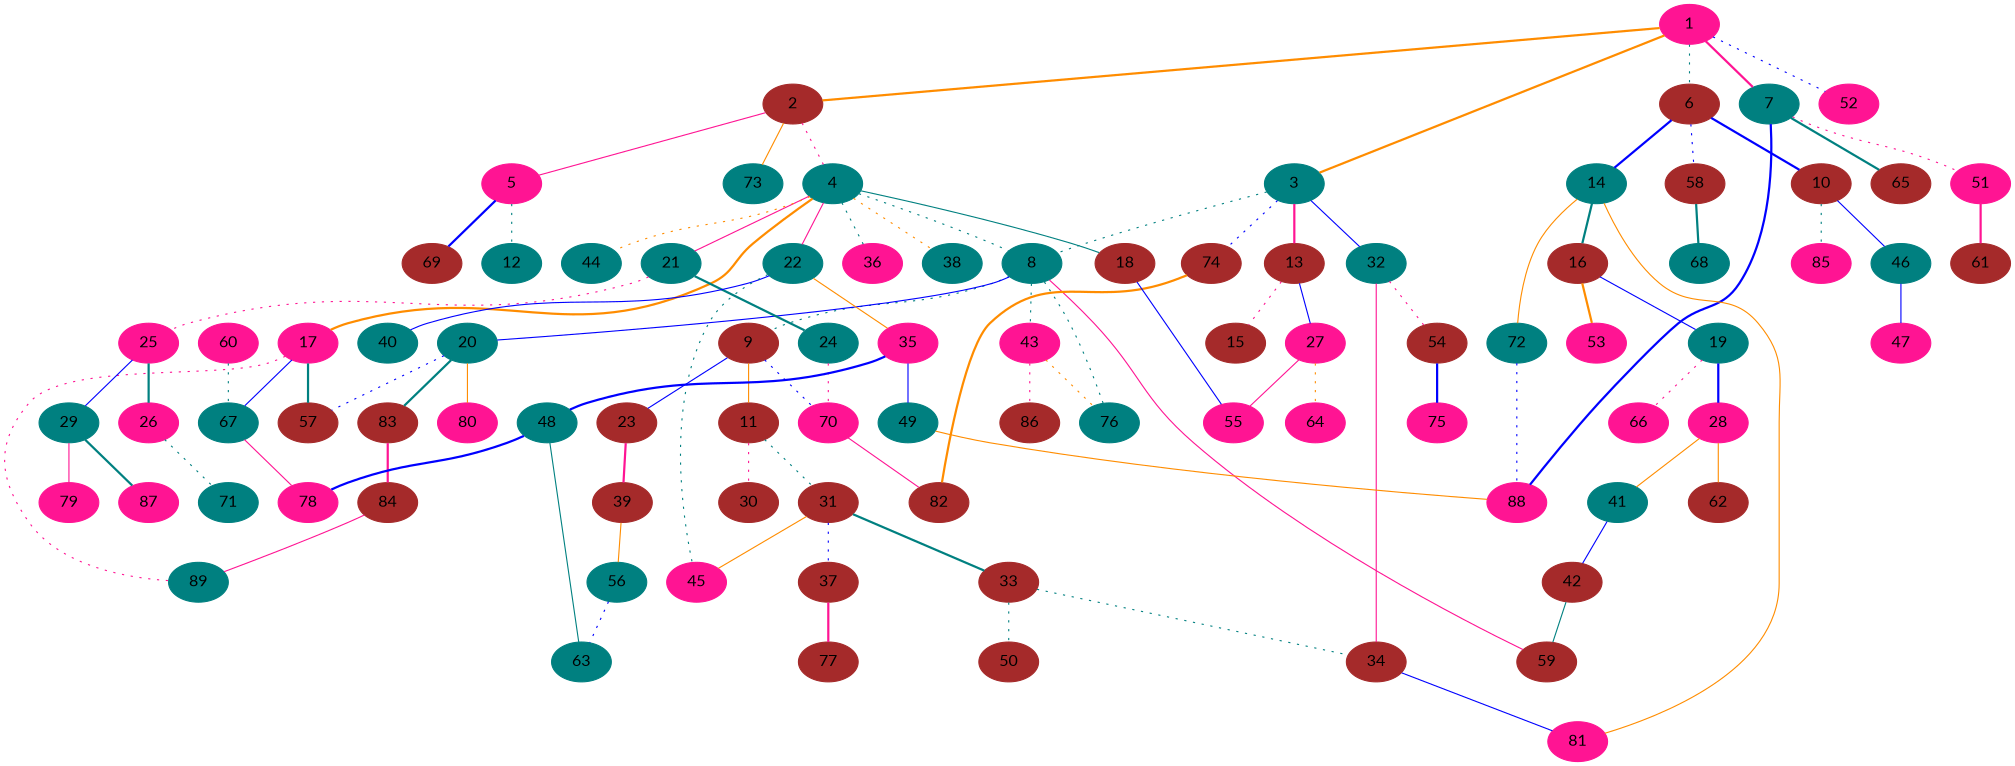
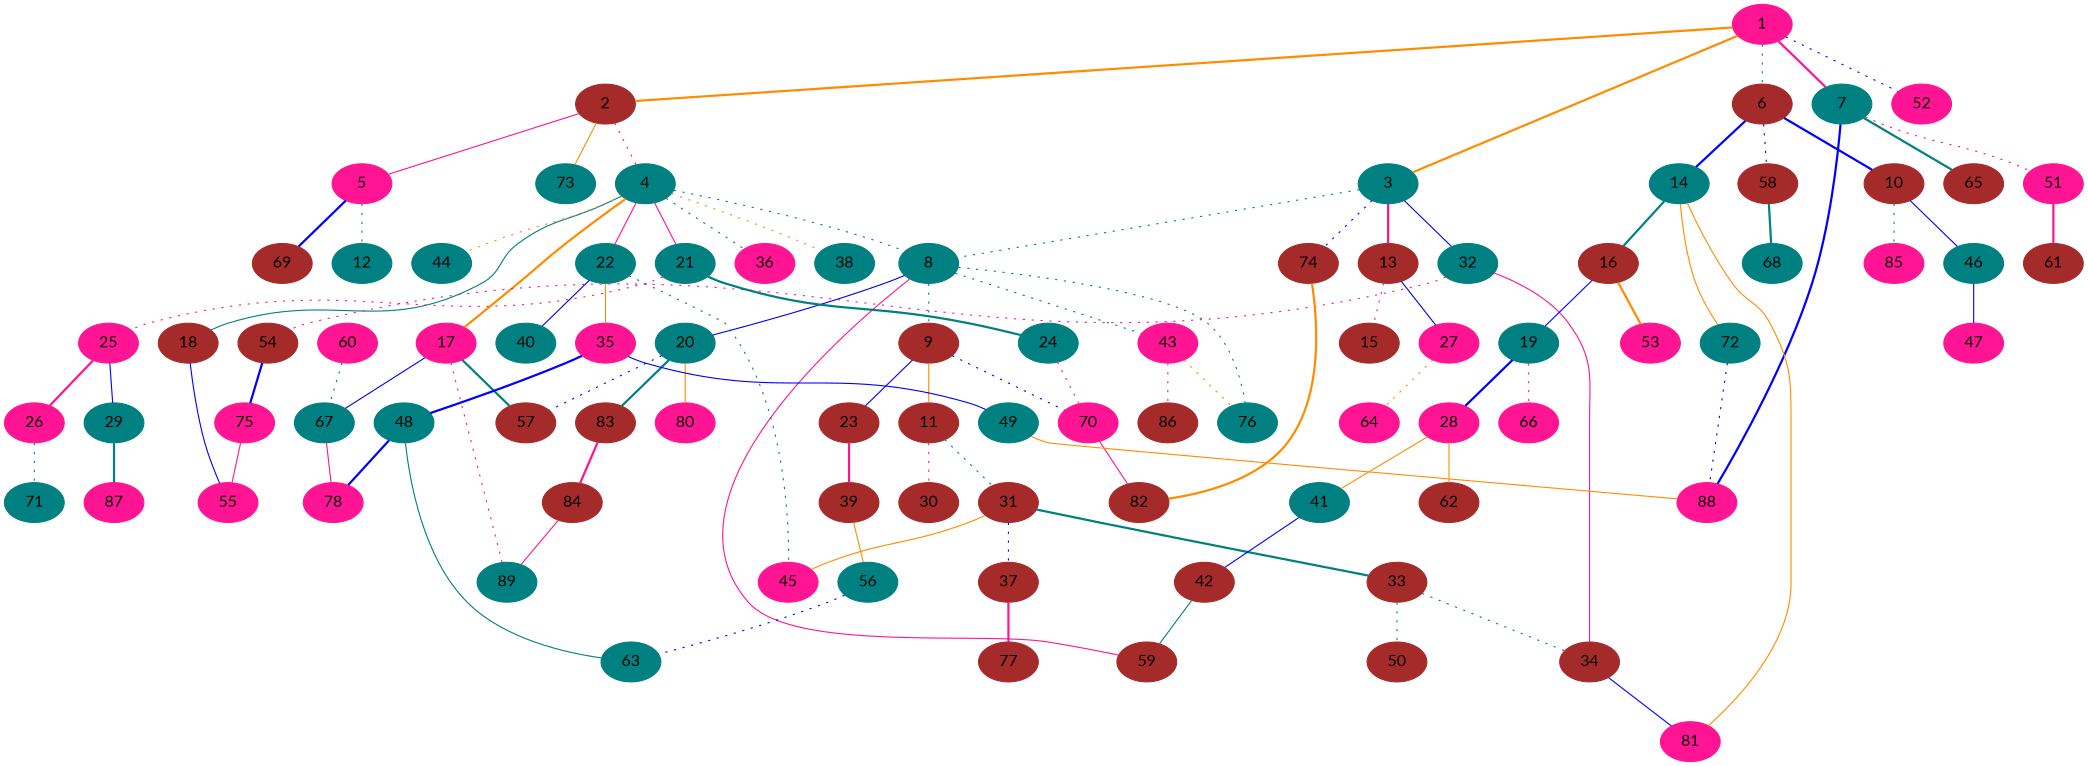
(149, 383) -> (71, 383)
(1274, 383) -> (236, 463)
(69, 503) -> none
